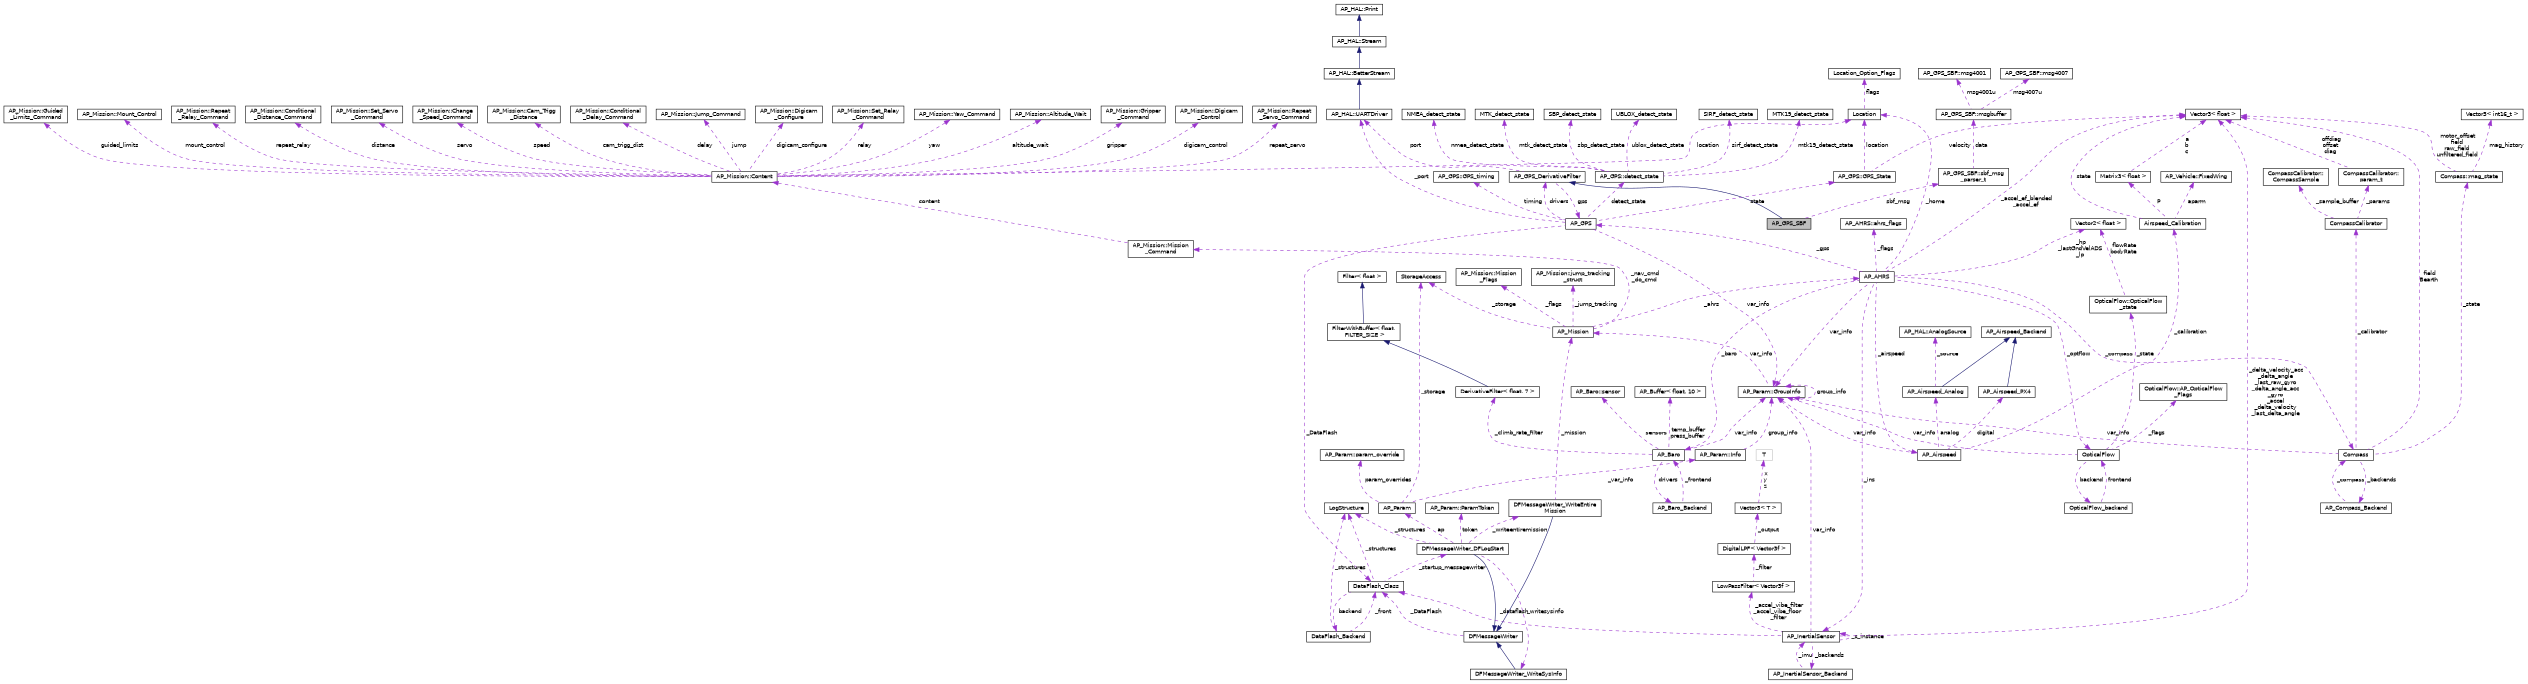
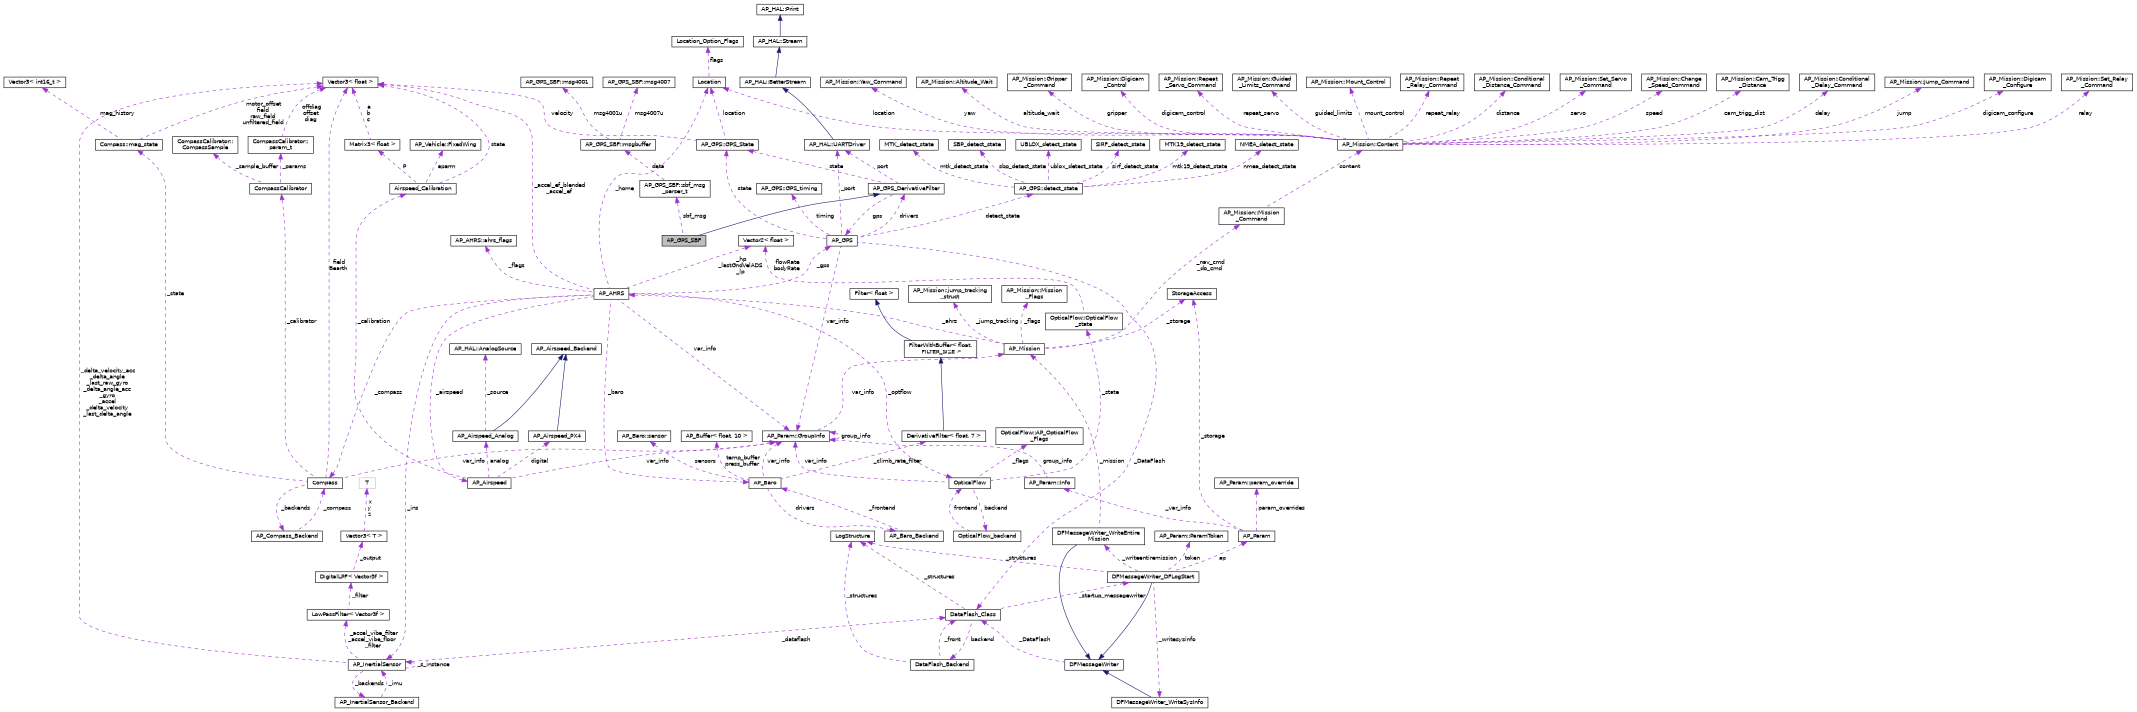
none -> (820, 167)
(1811, 512) -> none
